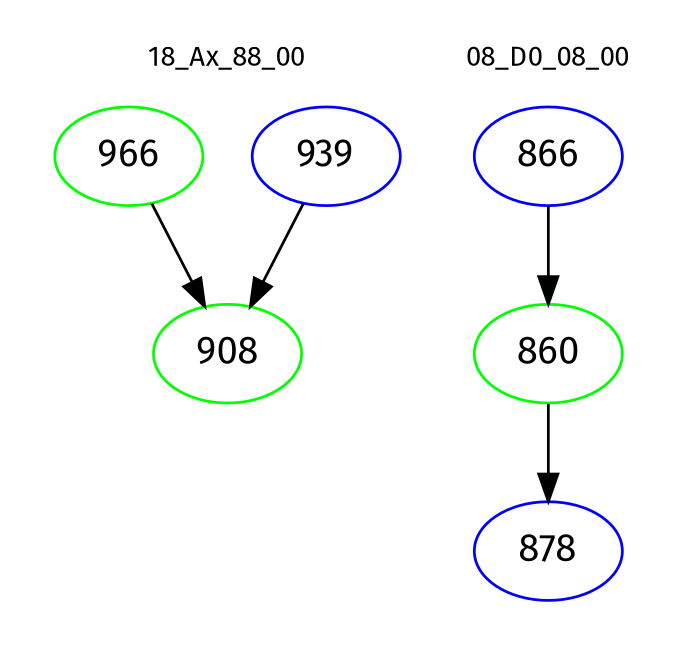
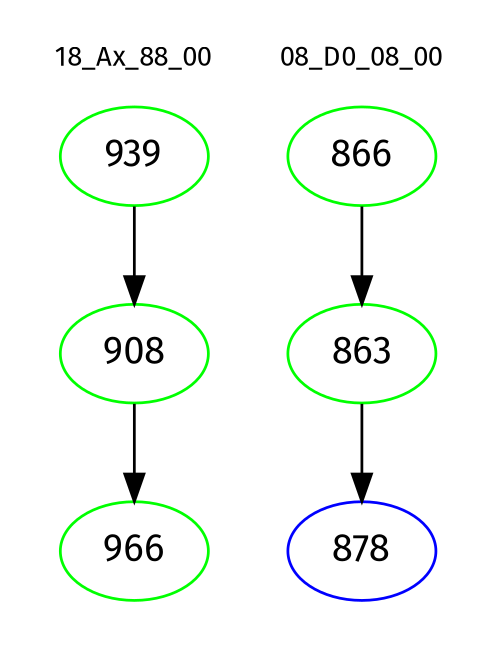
(326, 156) -> (134, 156)
(548, 156) -> (362, 156)
(172, 243) -> (134, 439)
(548, 354) -> (362, 354)
